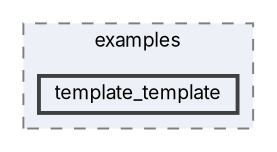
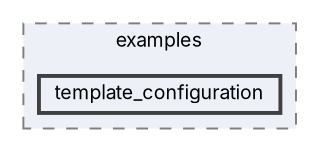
(138, 94) -> (160, 94)
